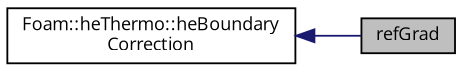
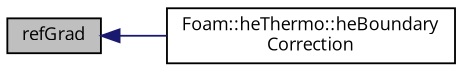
(338, 36) -> (143, 36)
